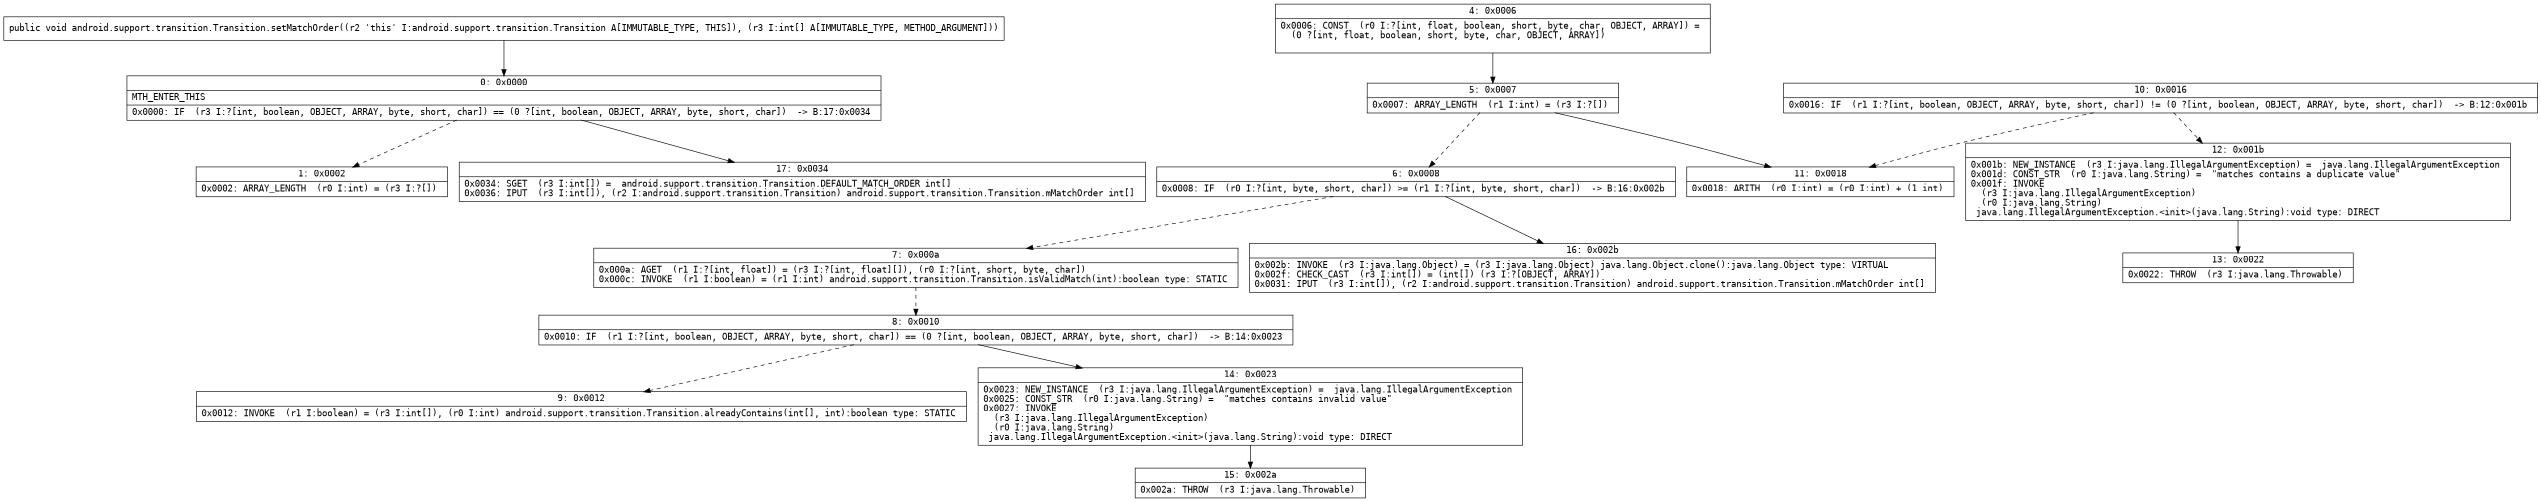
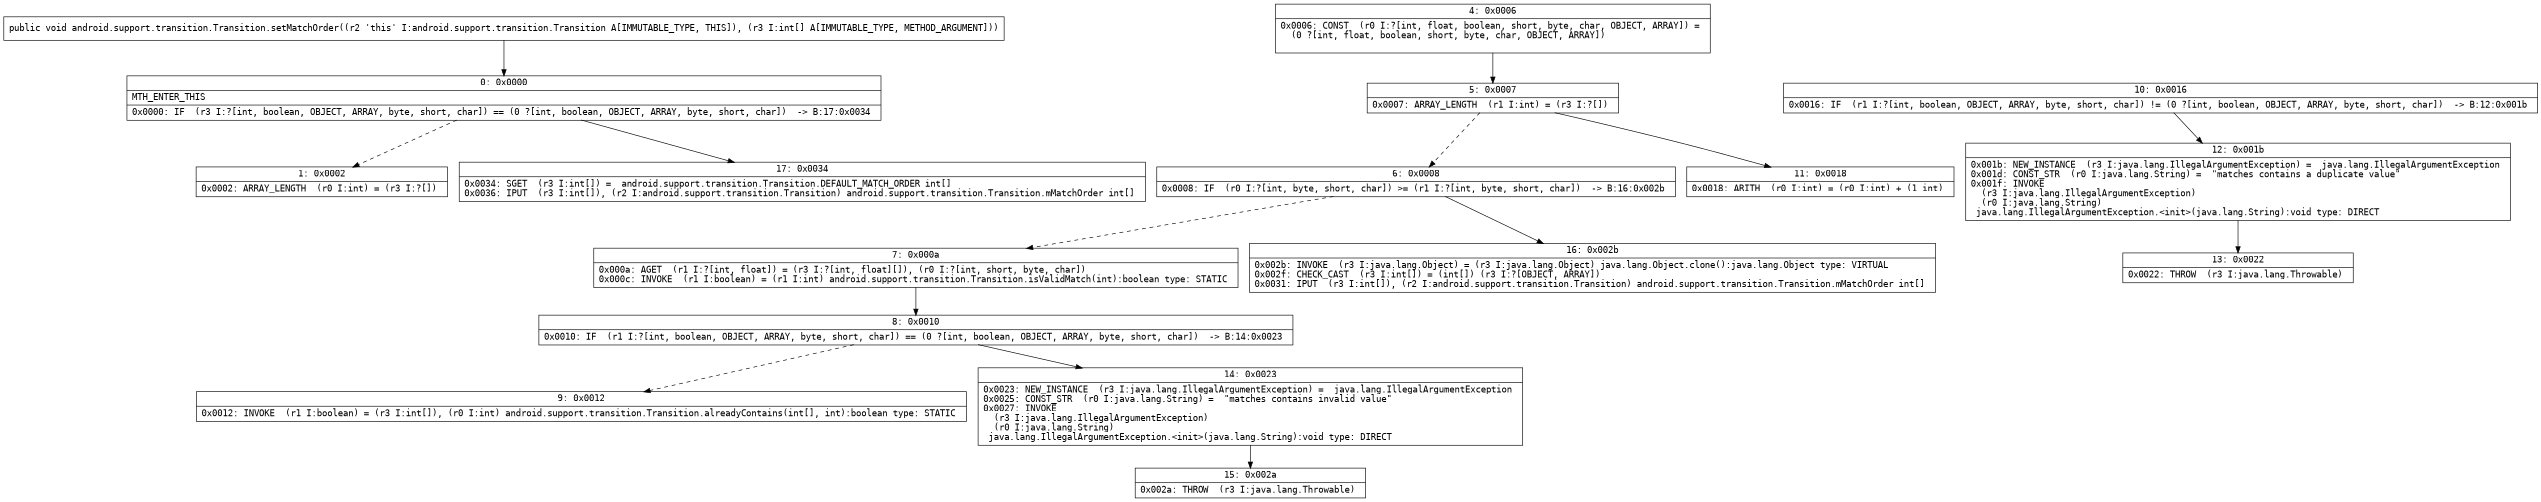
(2186, 126) -> (2186, 126)
(1984, 137) -> none
(916, 298) -> (916, 298)
